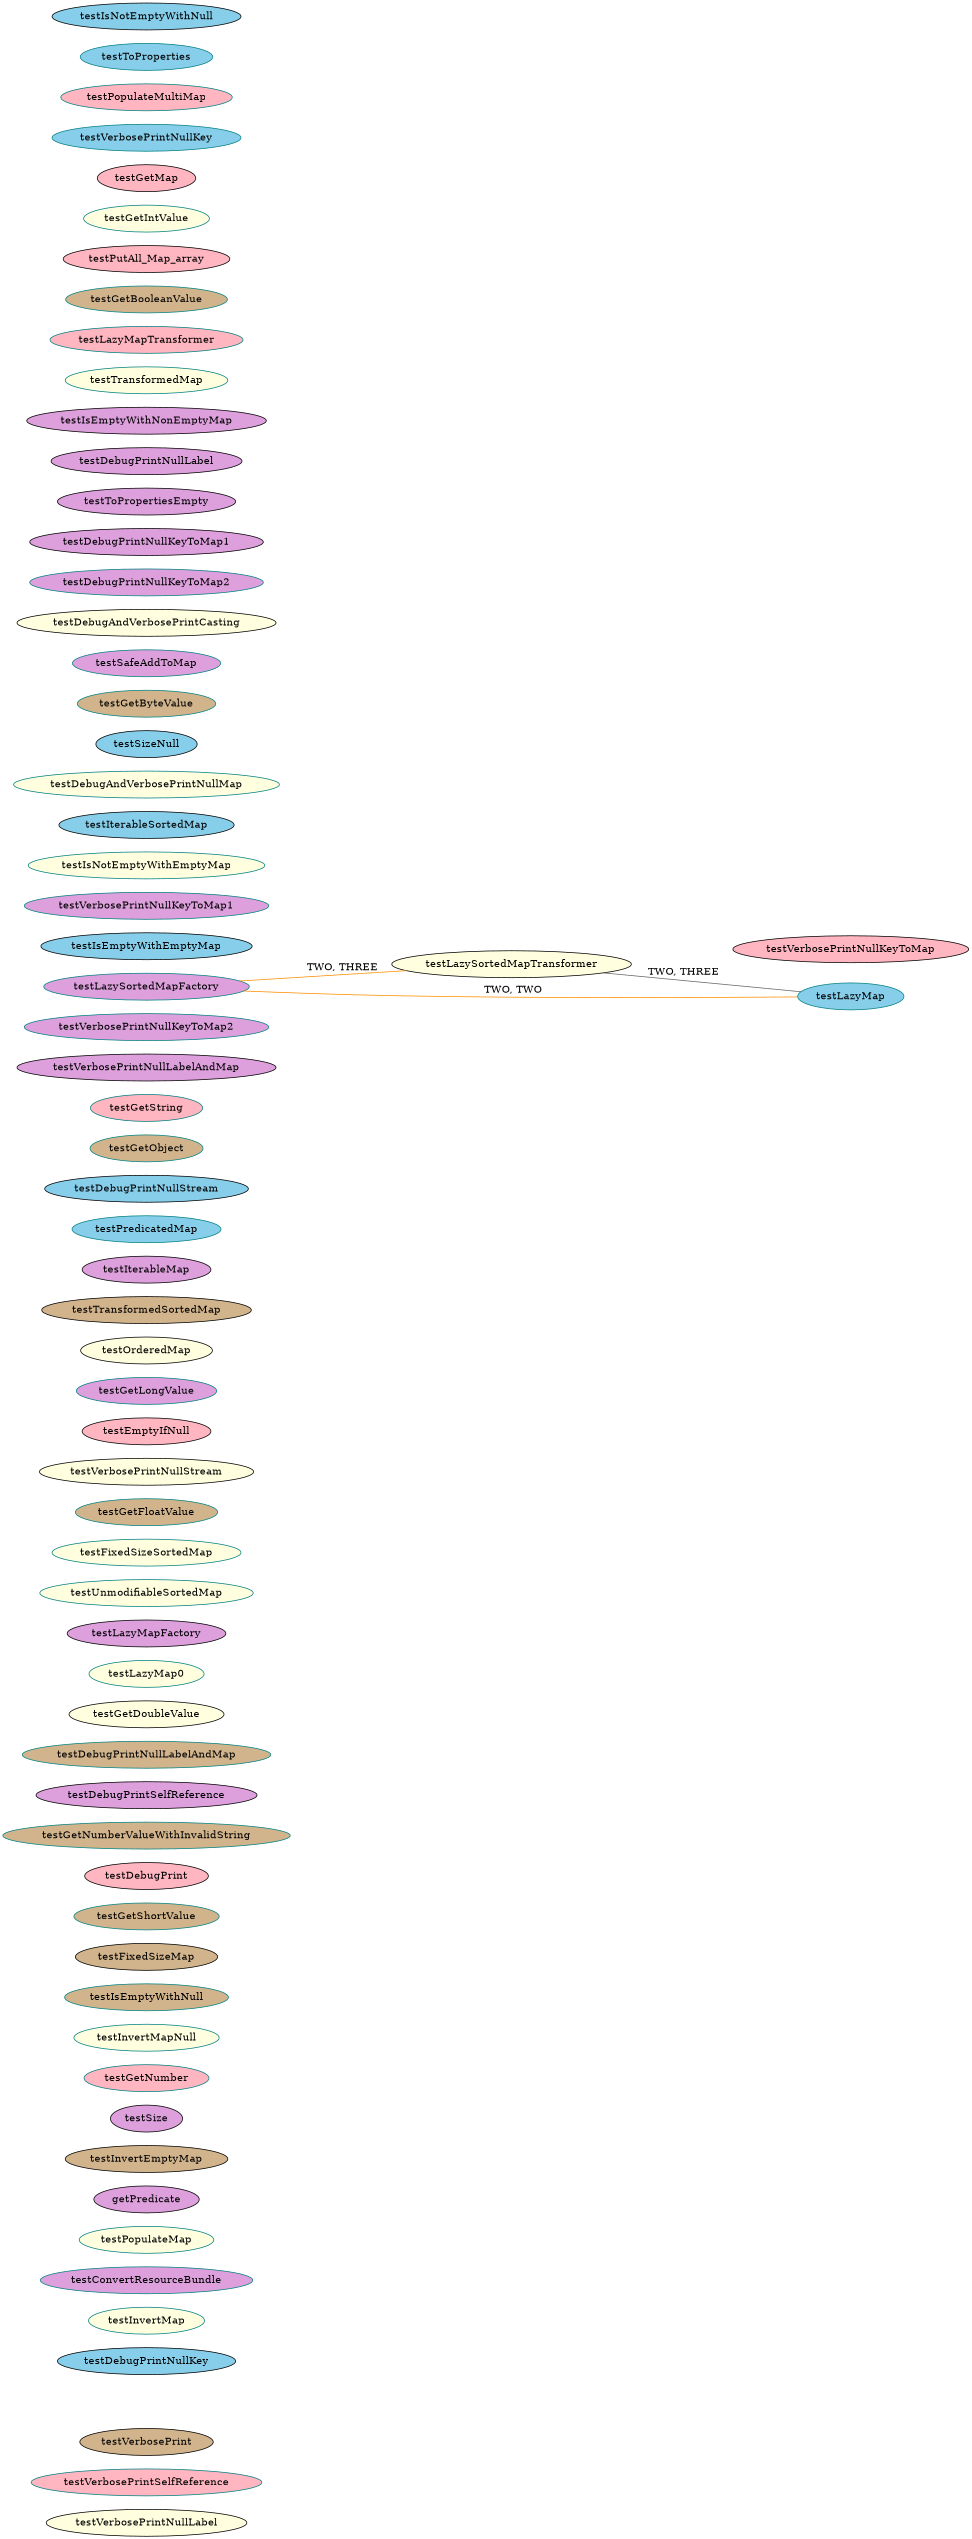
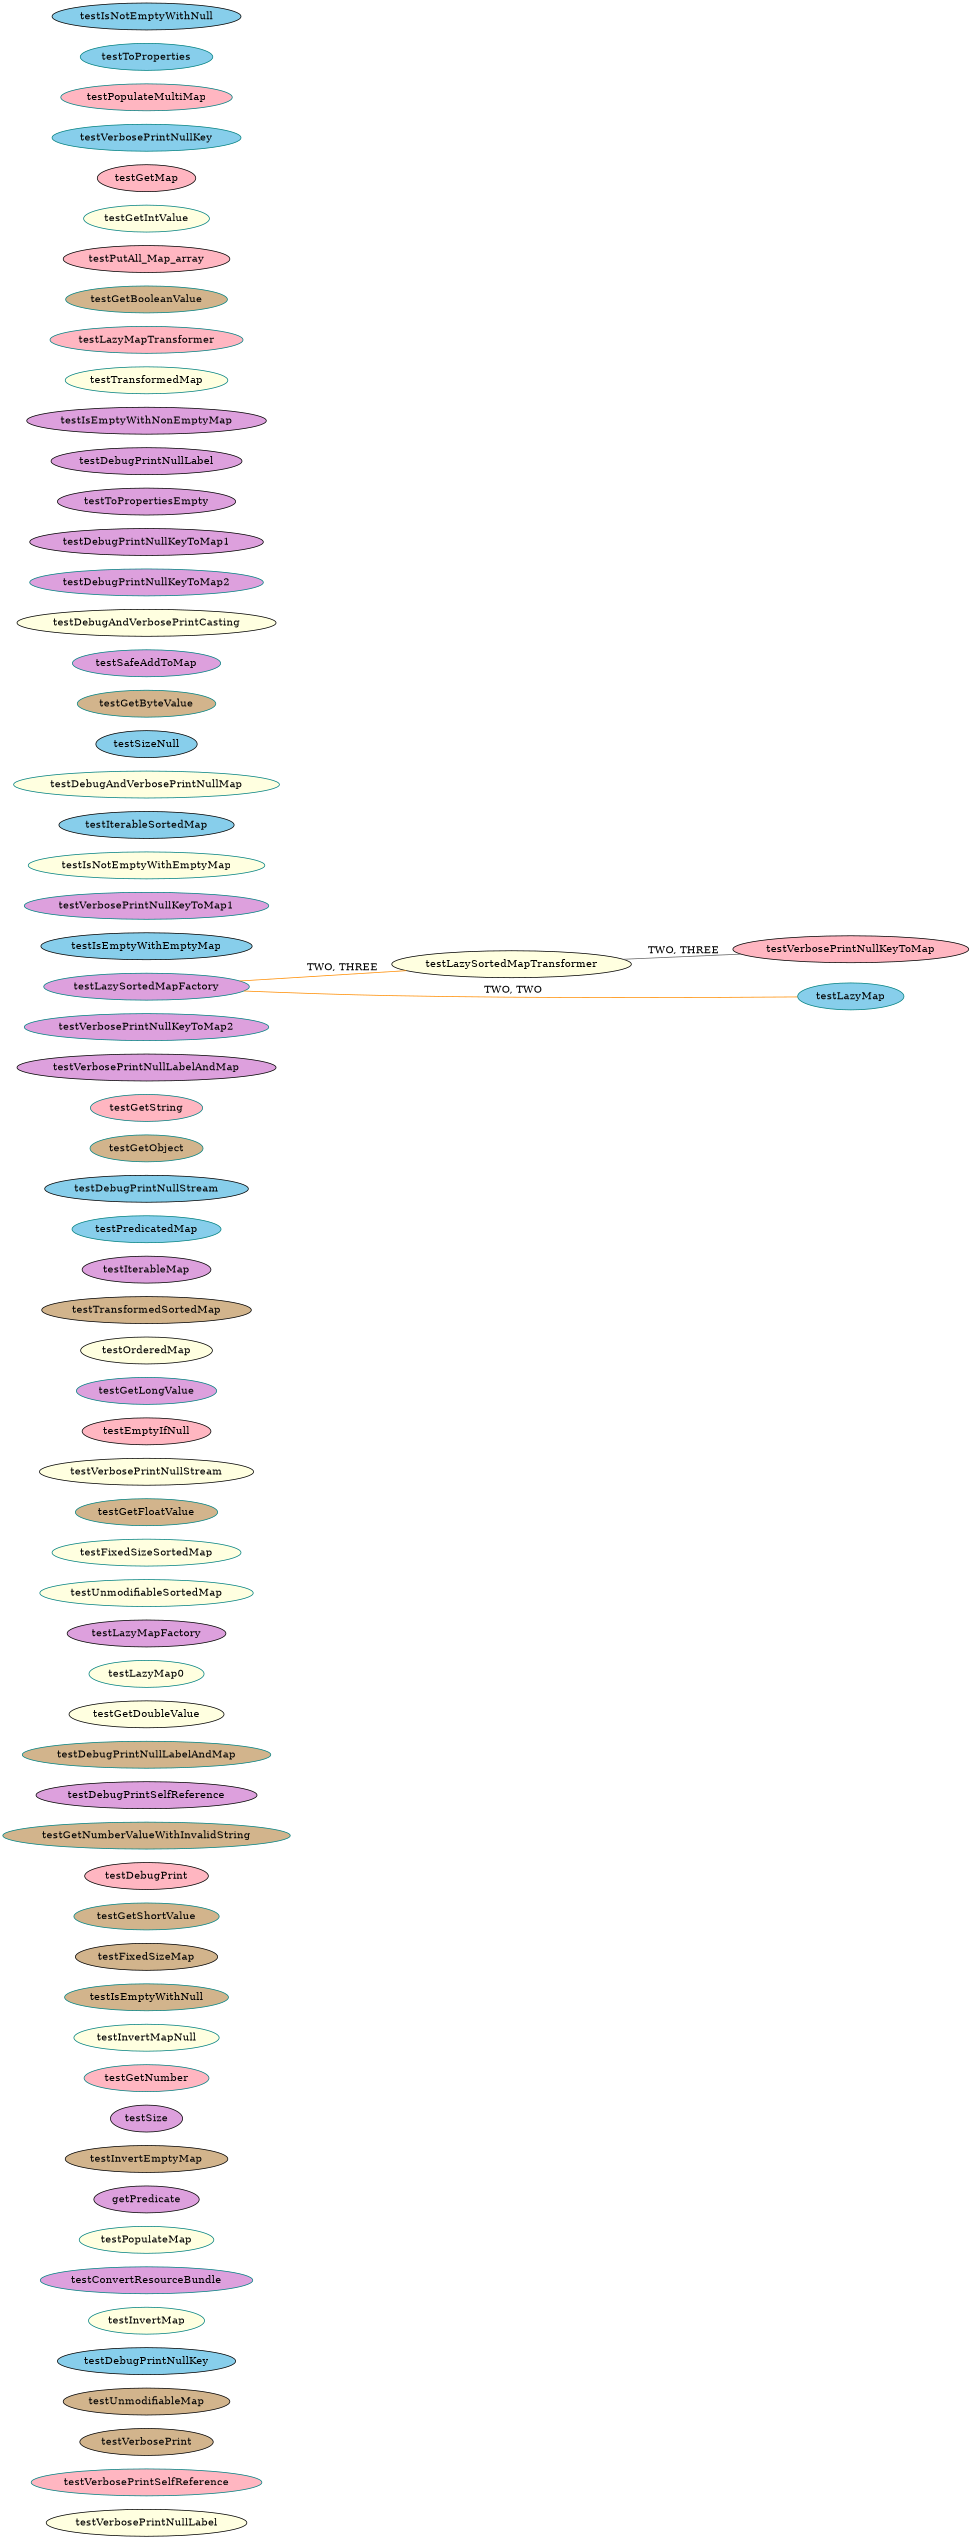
(702, 982) -> (682, 957)
none -> (147, 2402)
